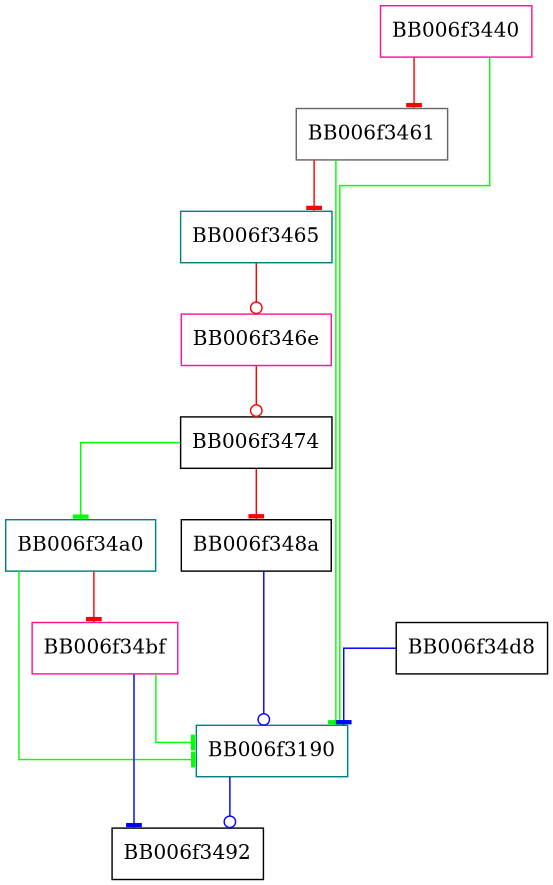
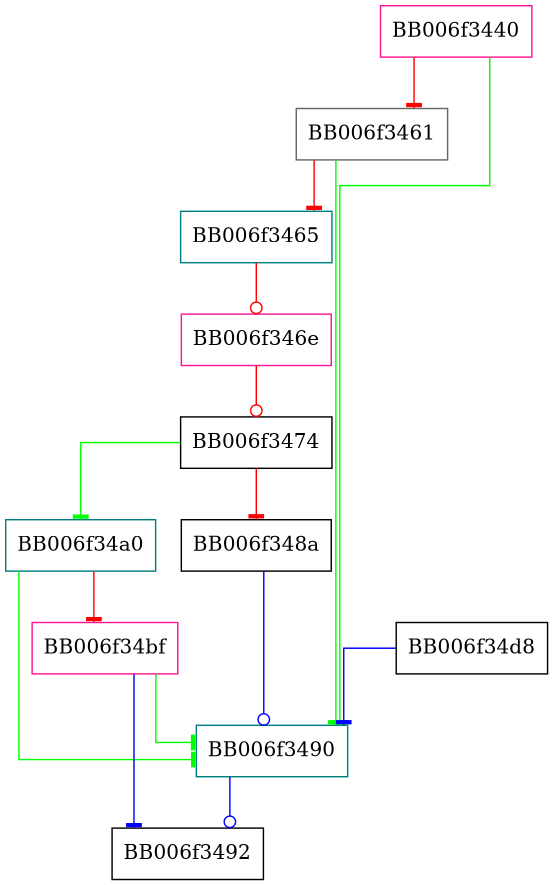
(272, 751) -> (272, 751)
